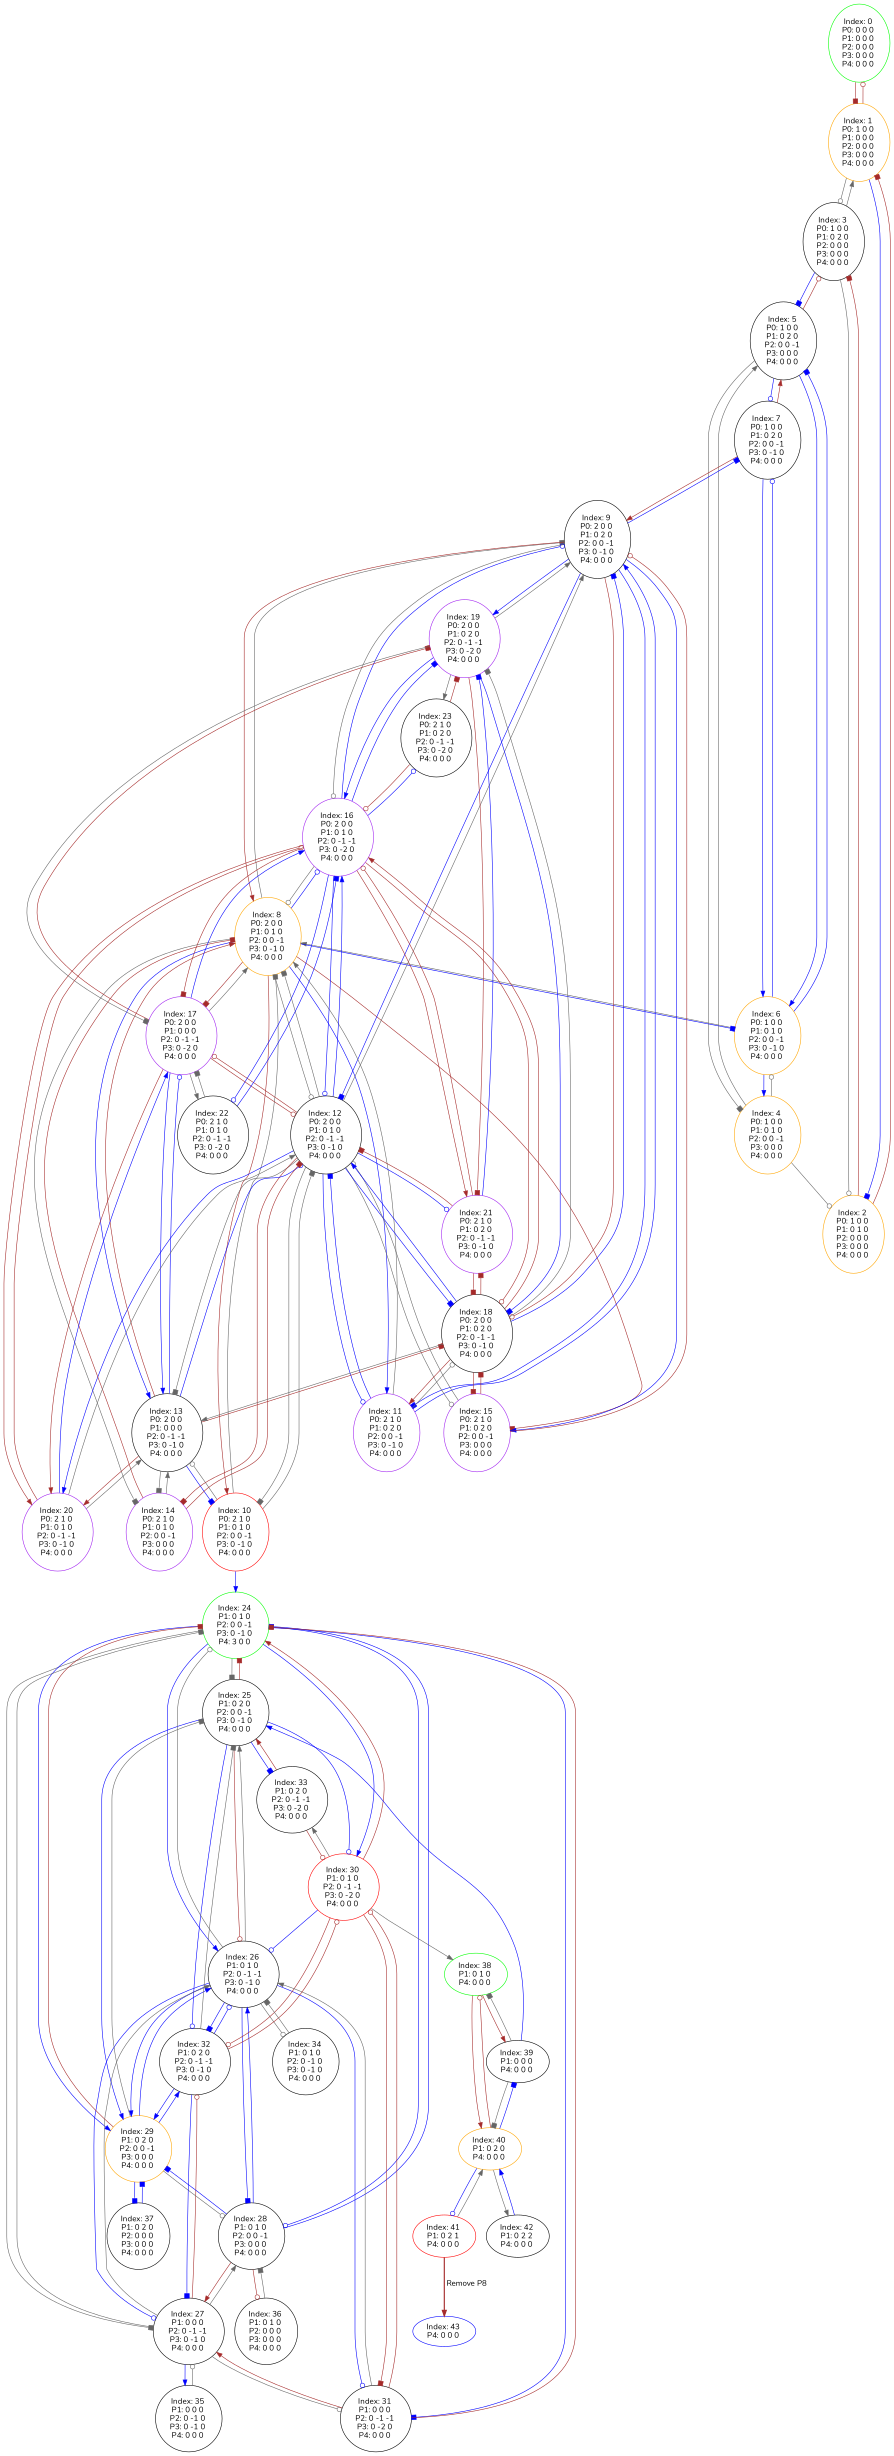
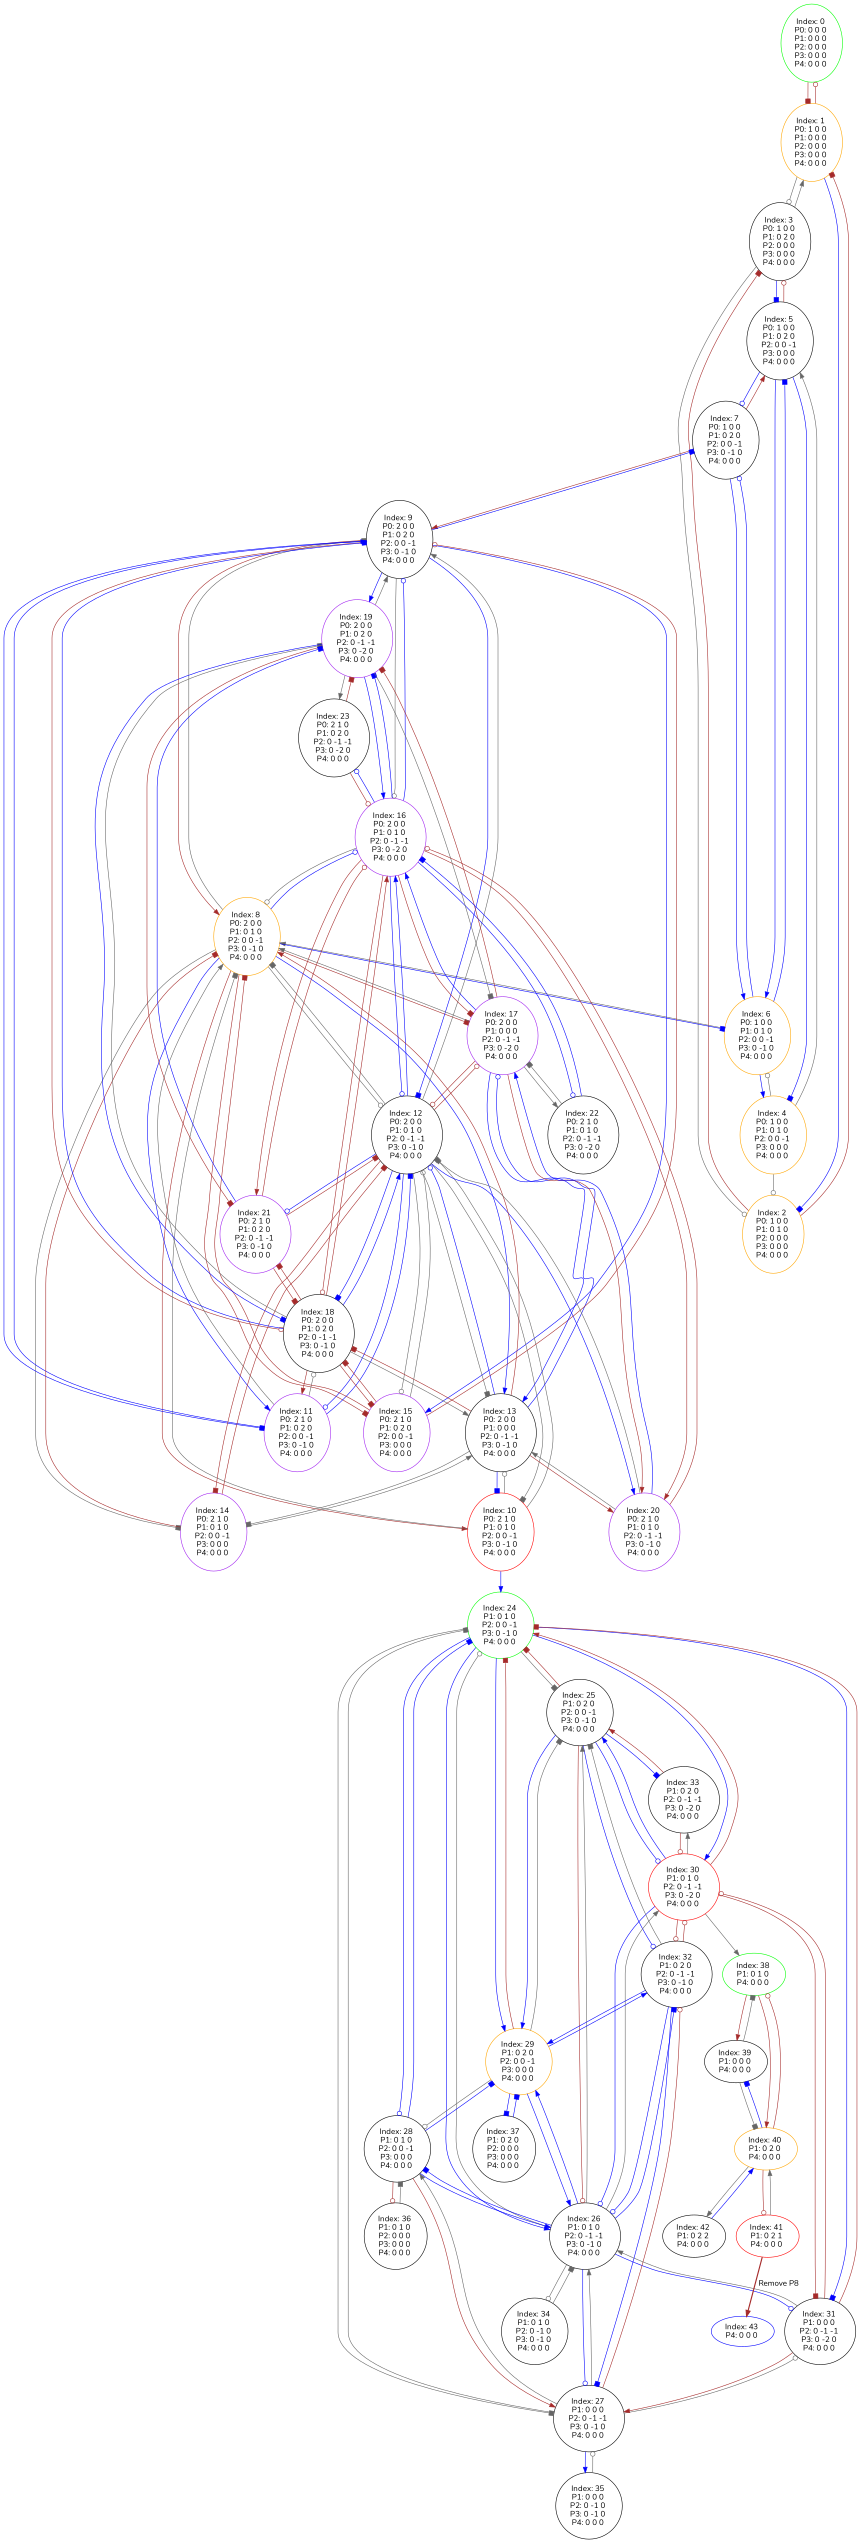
(708, 729) -> (807, 736)
none -> (215, 1234)
(236, 1625) -> (501, 1625)
(437, 1858) -> (633, 1801)
none -> (625, 2060)
(465, 2190) -> (763, 2190)
